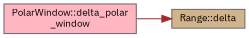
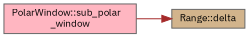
(70, 19) -> (70, 19)
